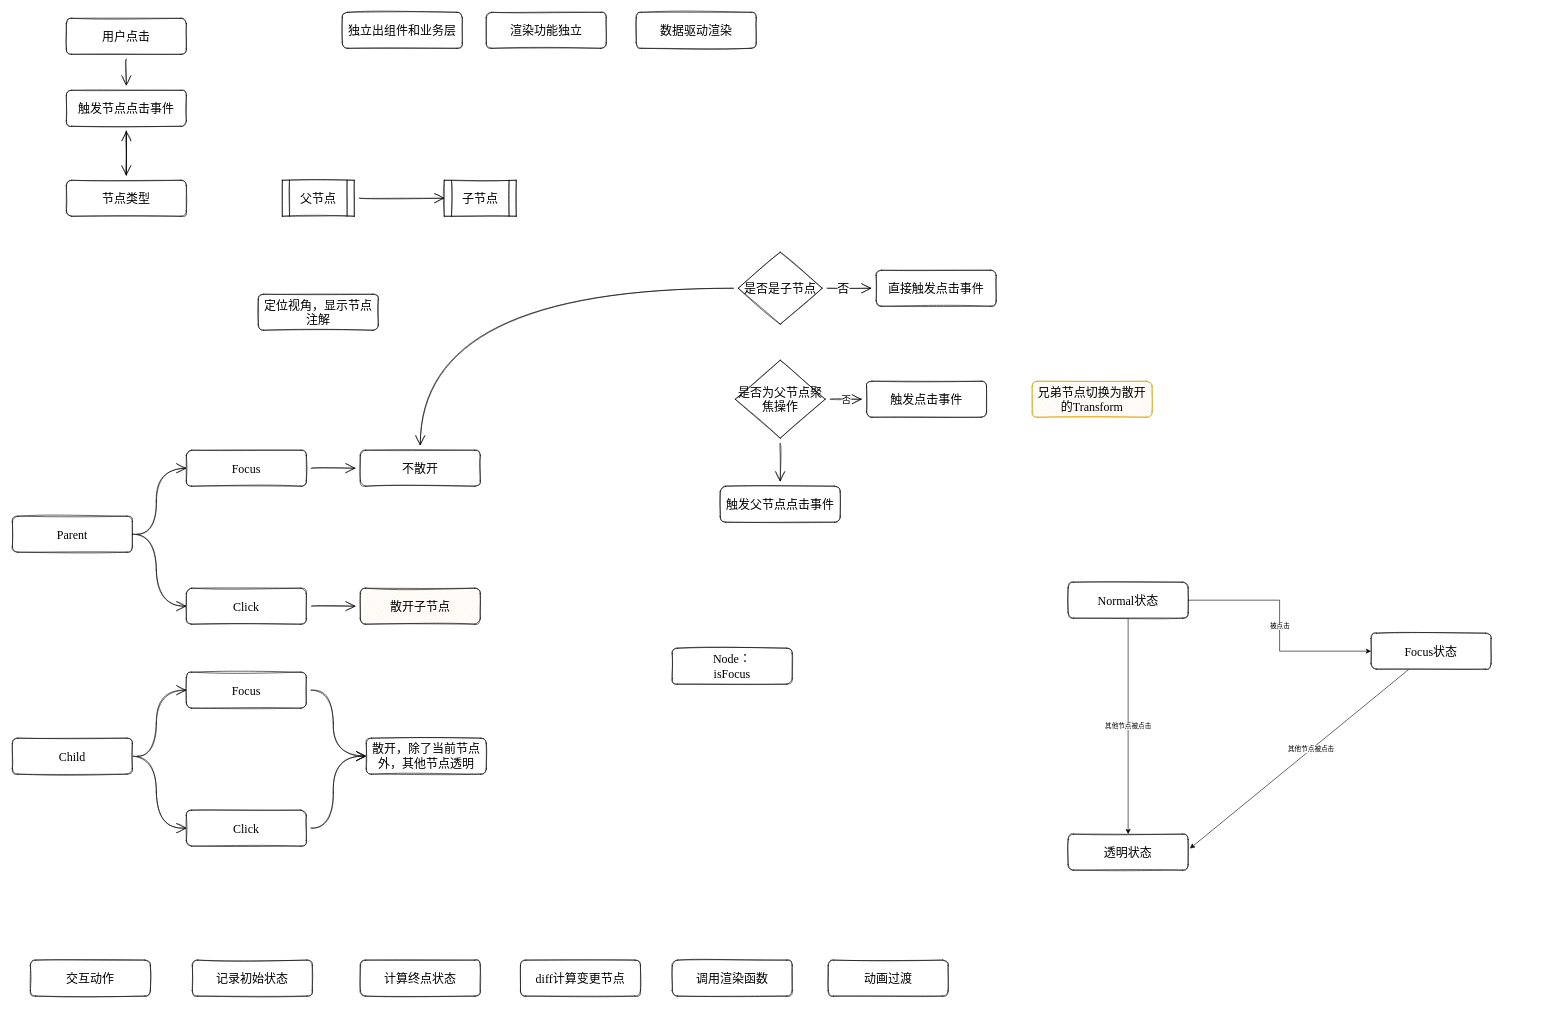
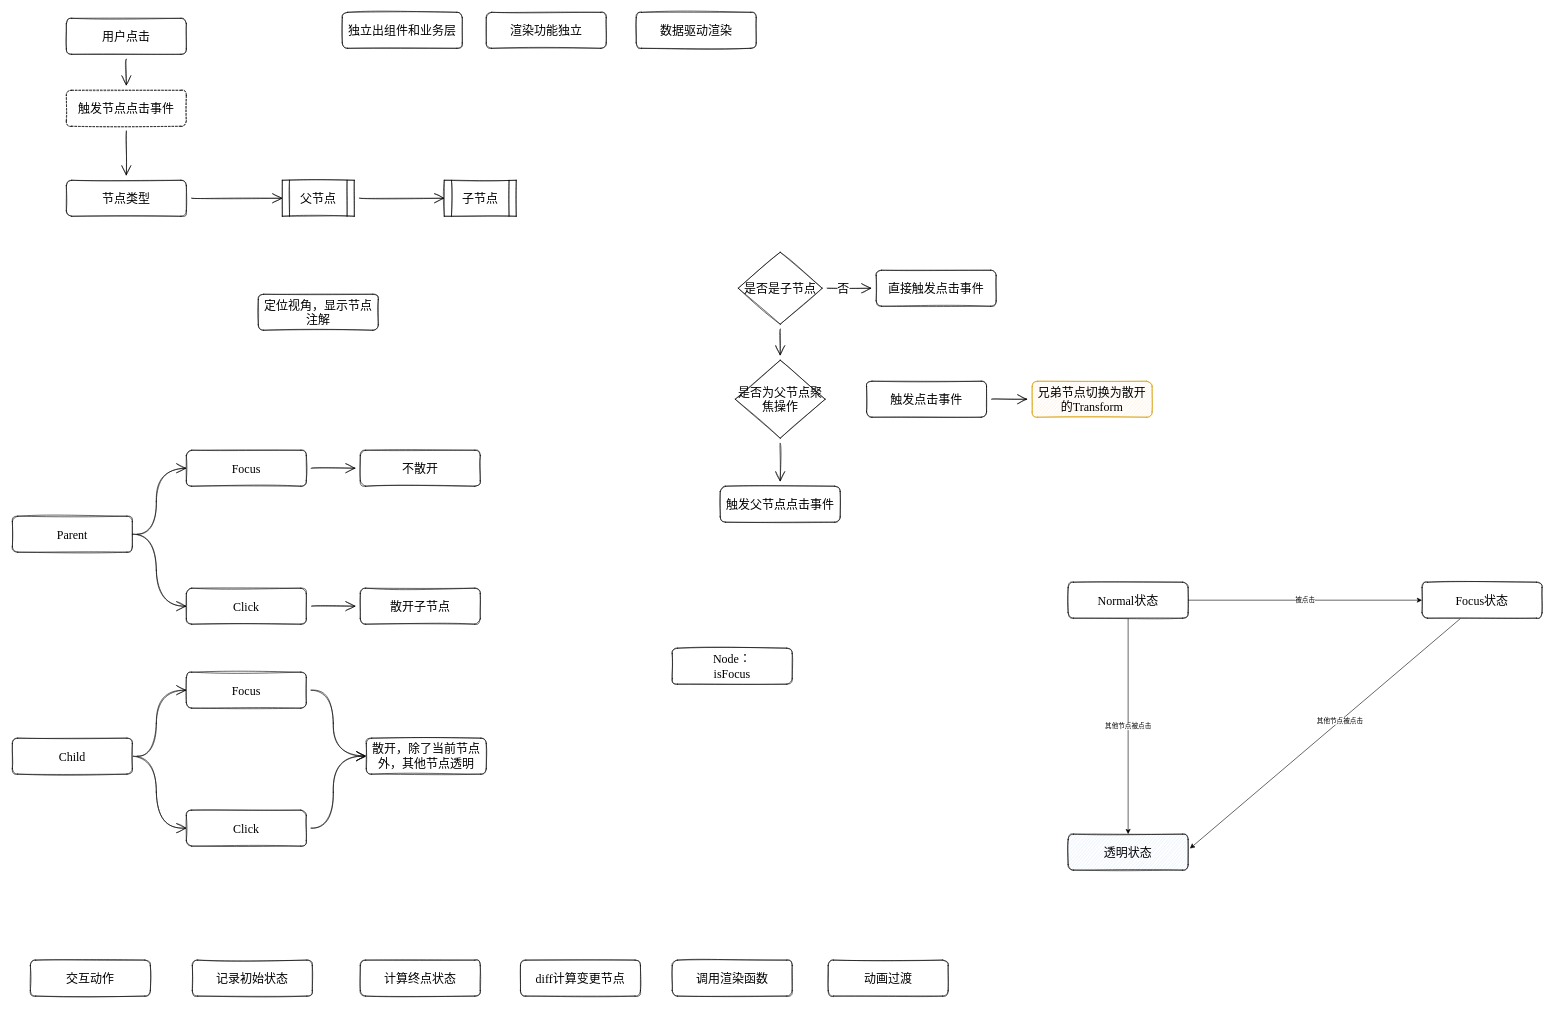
(126, 108) -> (126, 108)
(126, 176) -> (237, 198)
(542, 311) -> (780, 341)
(845, 399) -> none
none -> (1008, 399)
(420, 606) -> (420, 606)
(1431, 651) -> (1482, 600)
(1128, 852) -> (1128, 852)
